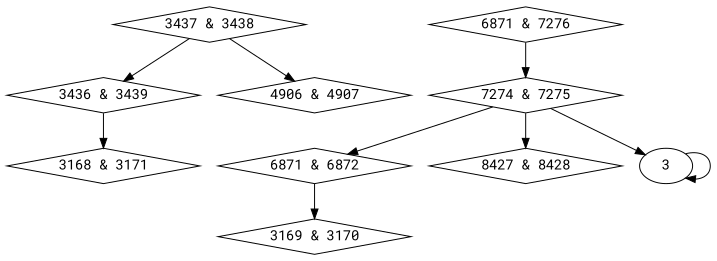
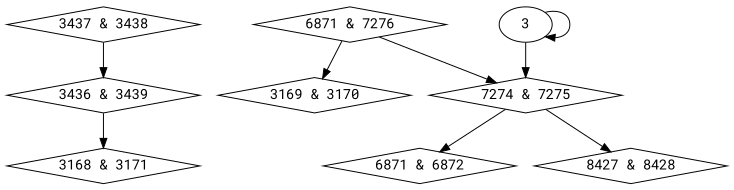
(315, 95) -> none
(594, 129) -> (526, 55)
(315, 196) -> (334, 56)
